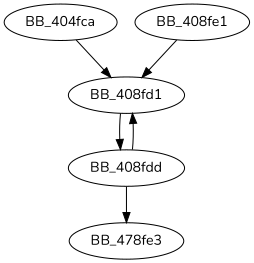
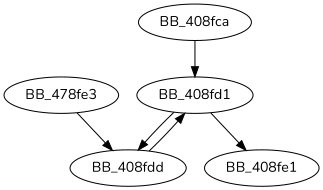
(61, 22) -> (195, 22)
(163, 55) -> (225, 128)
(126, 200) -> (91, 128)
